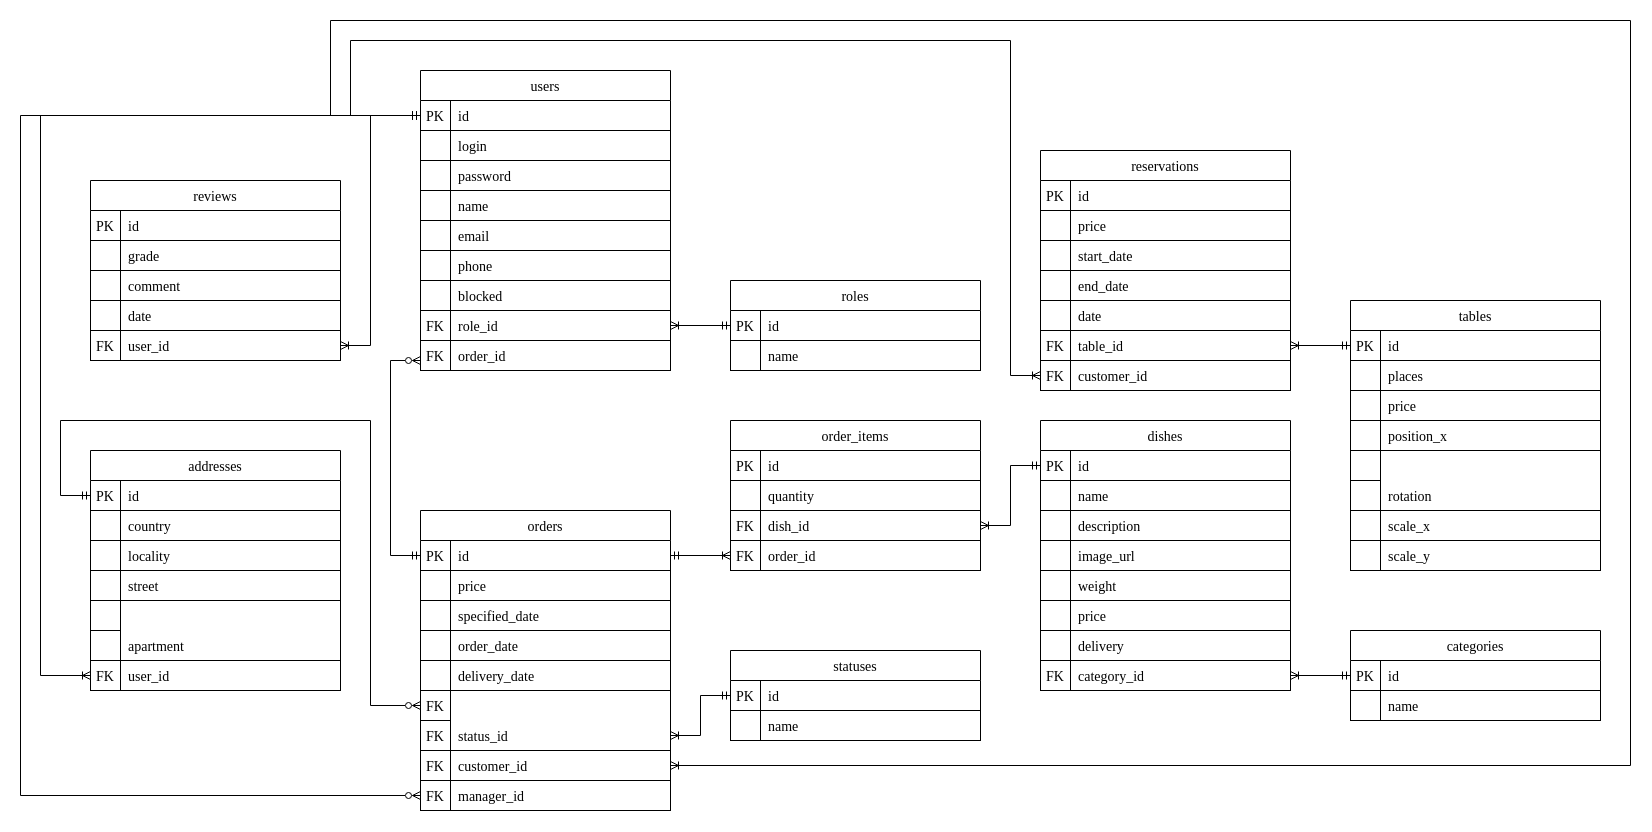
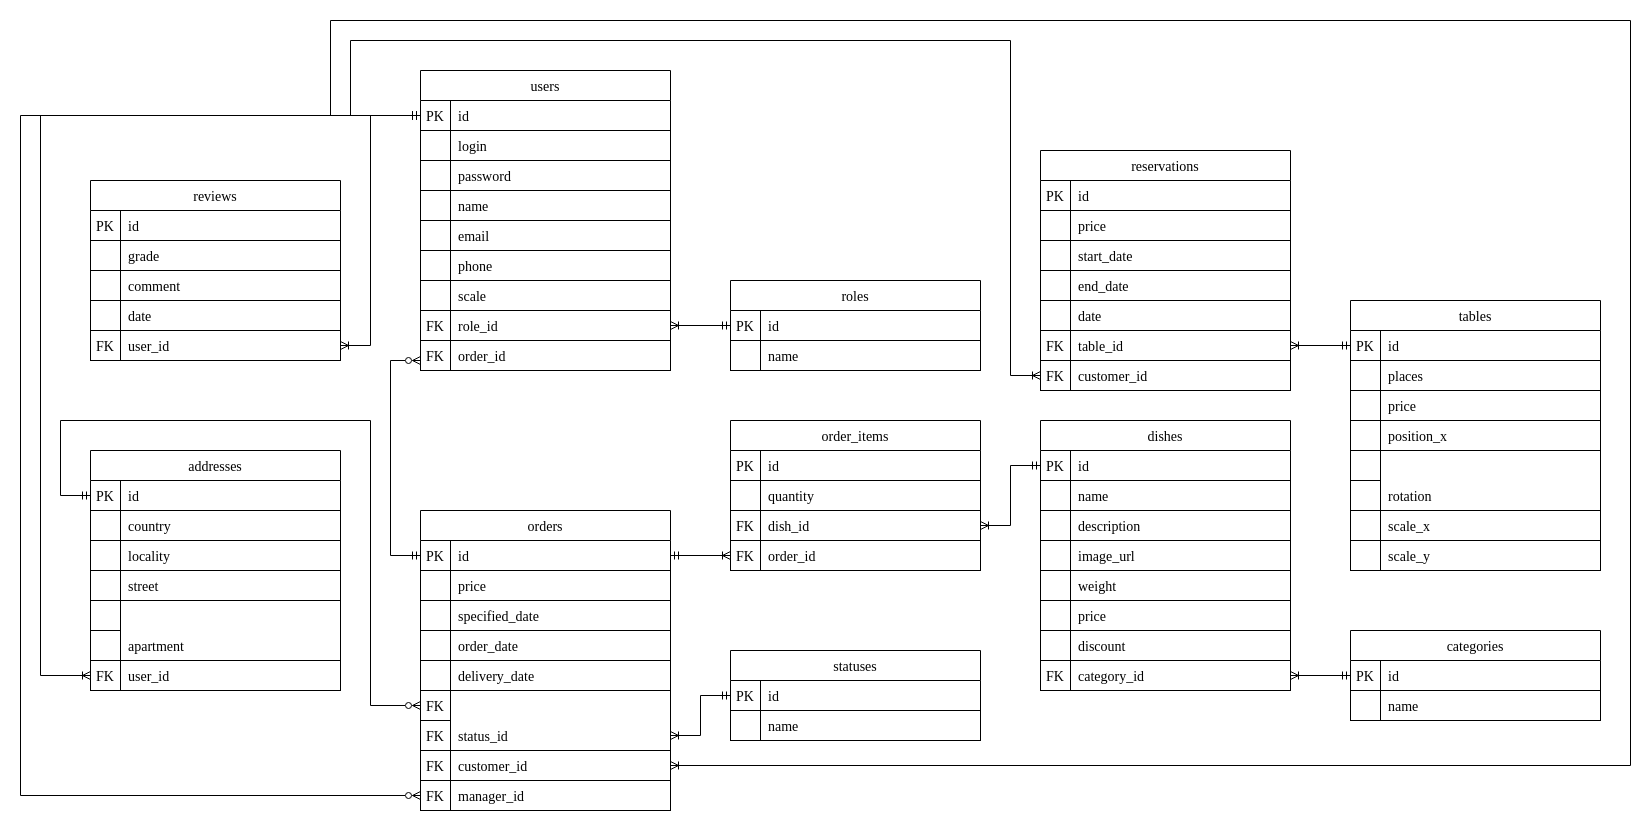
(484, 296) -> (476, 296)
(1106, 646) -> (1108, 646)
